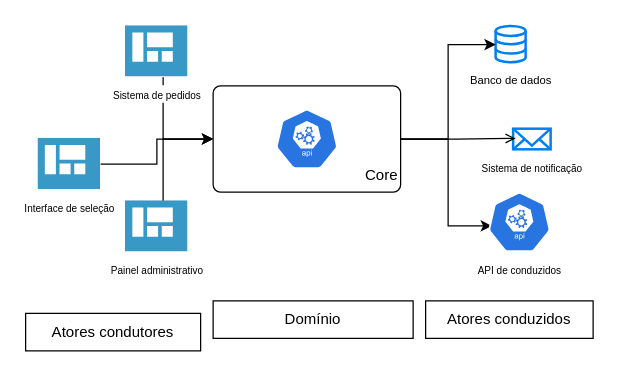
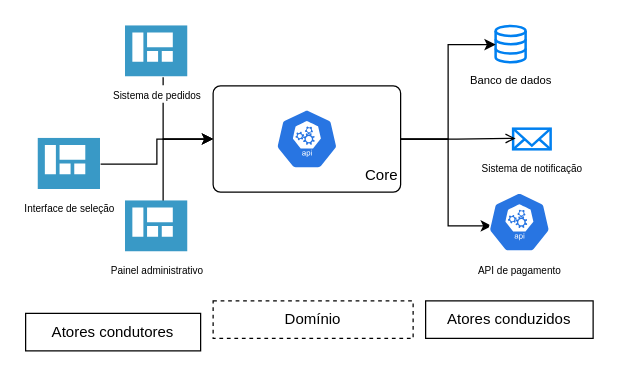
(520, 270) -> (520, 270)
(313, 319) -> (313, 319)
